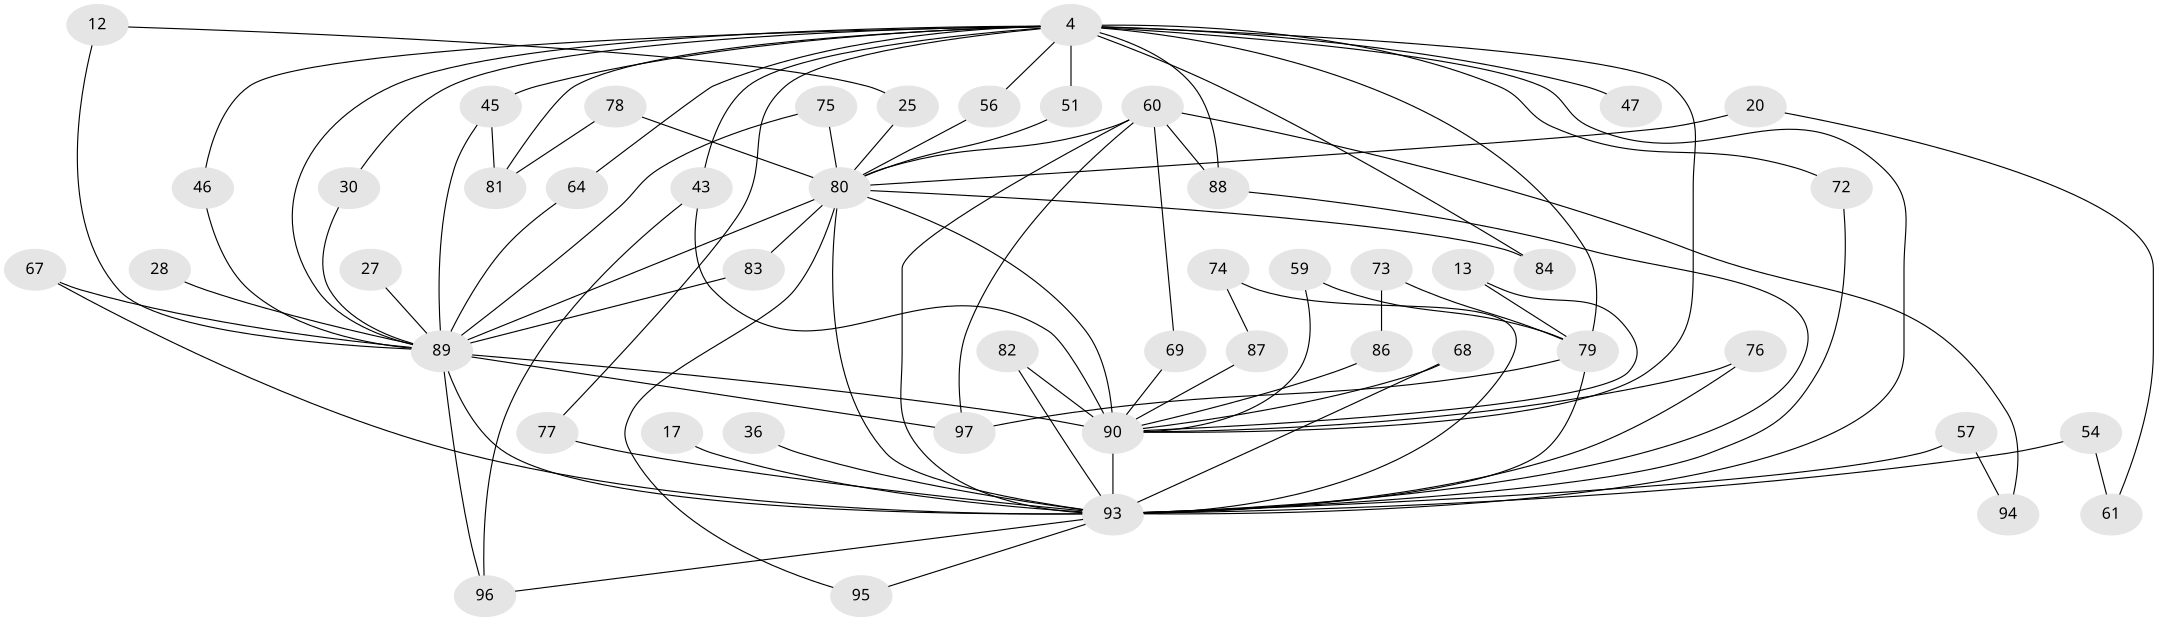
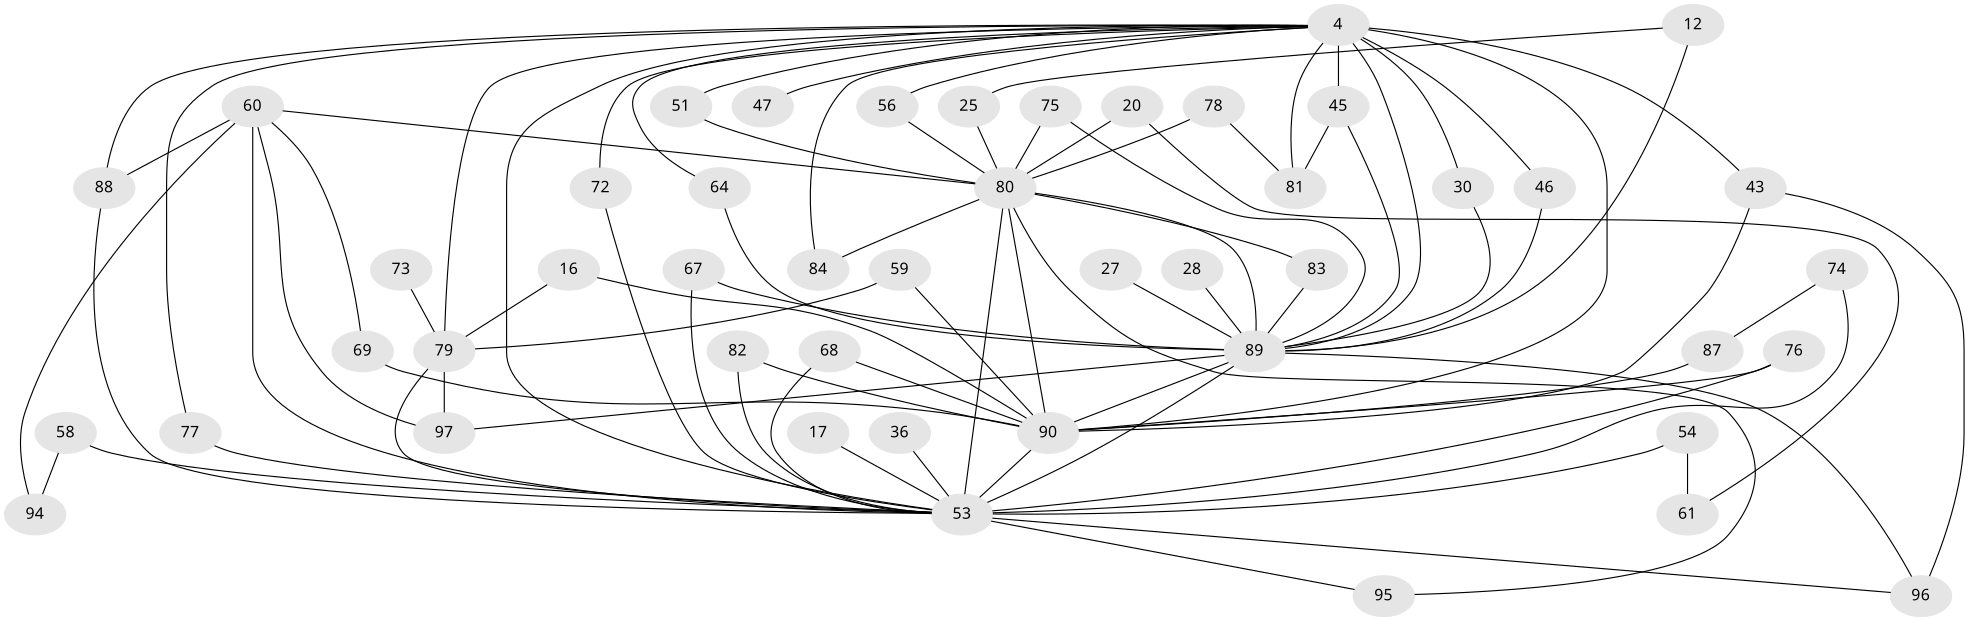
(1463, 270) -> (569, 270)
(1382, 351) -> none
(1966, 433) -> (66, 433)
(1113, 515) -> (962, 515)
